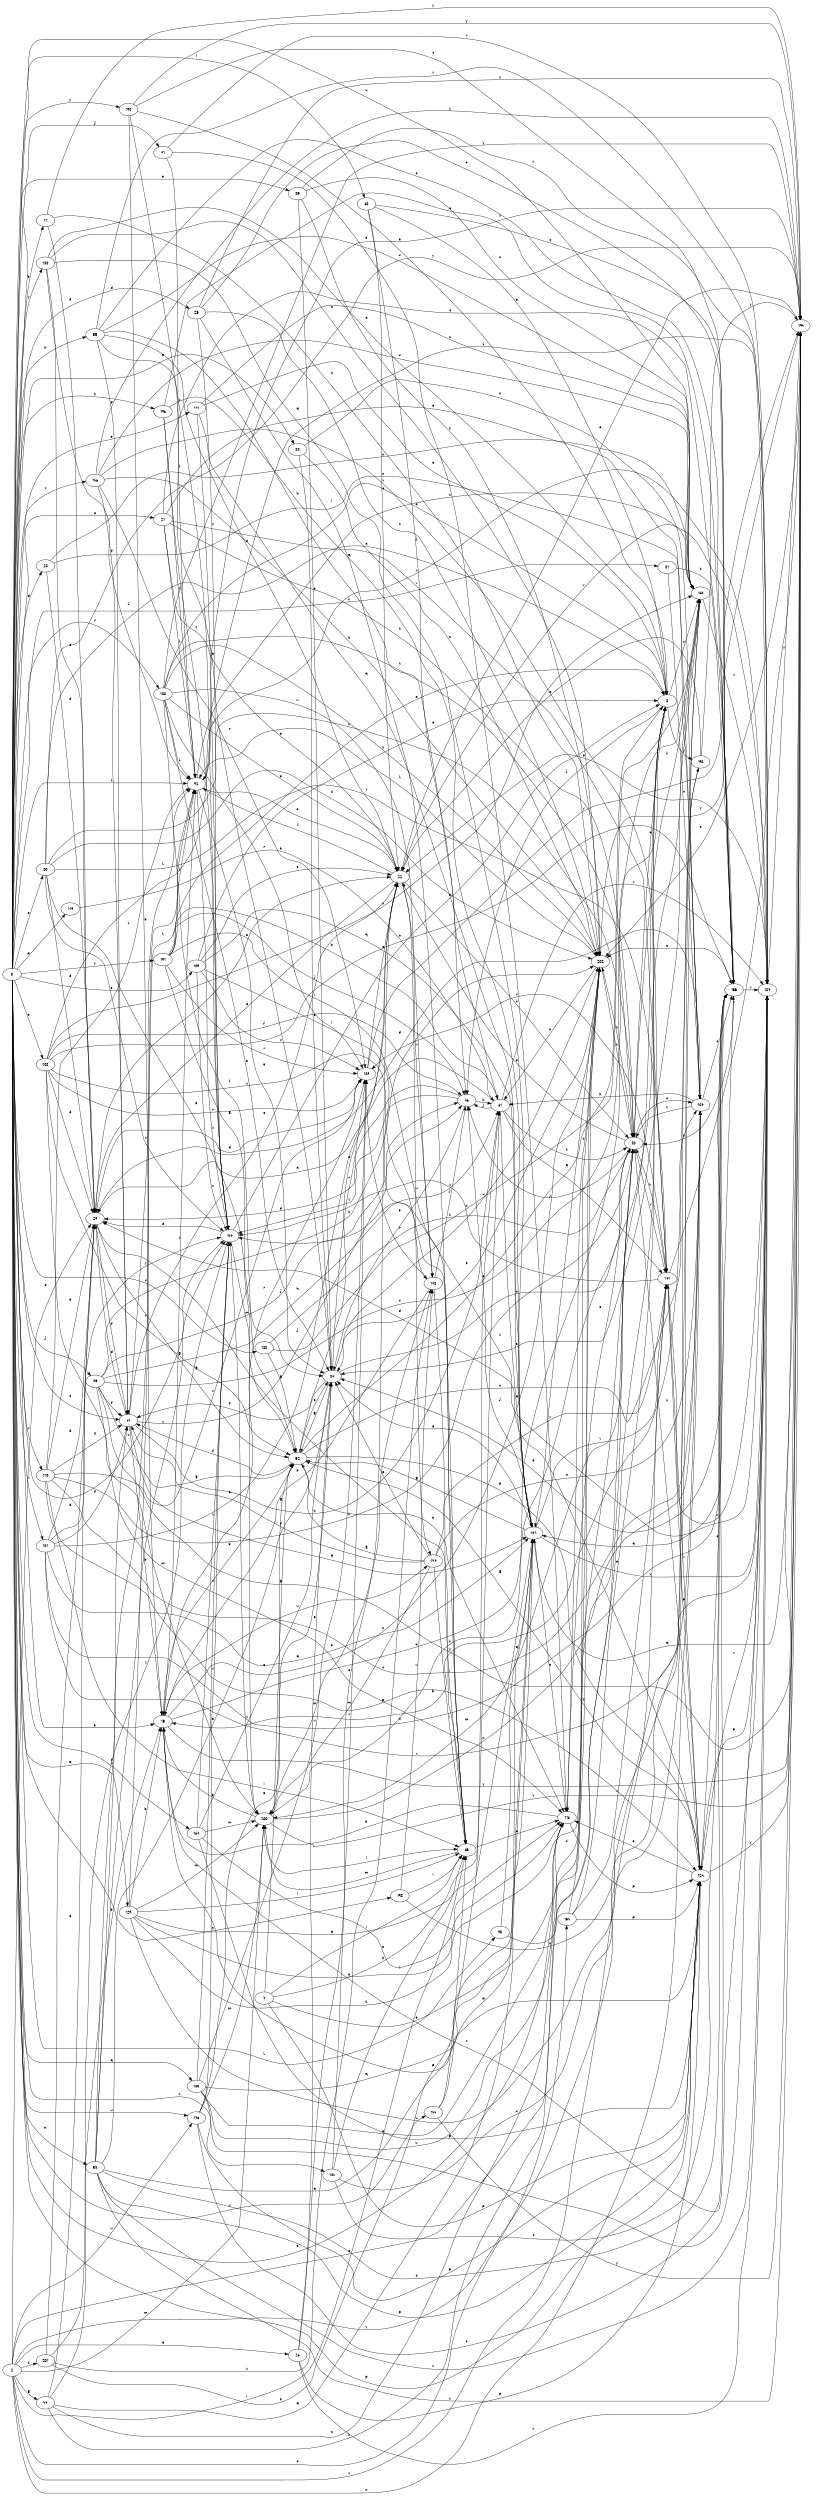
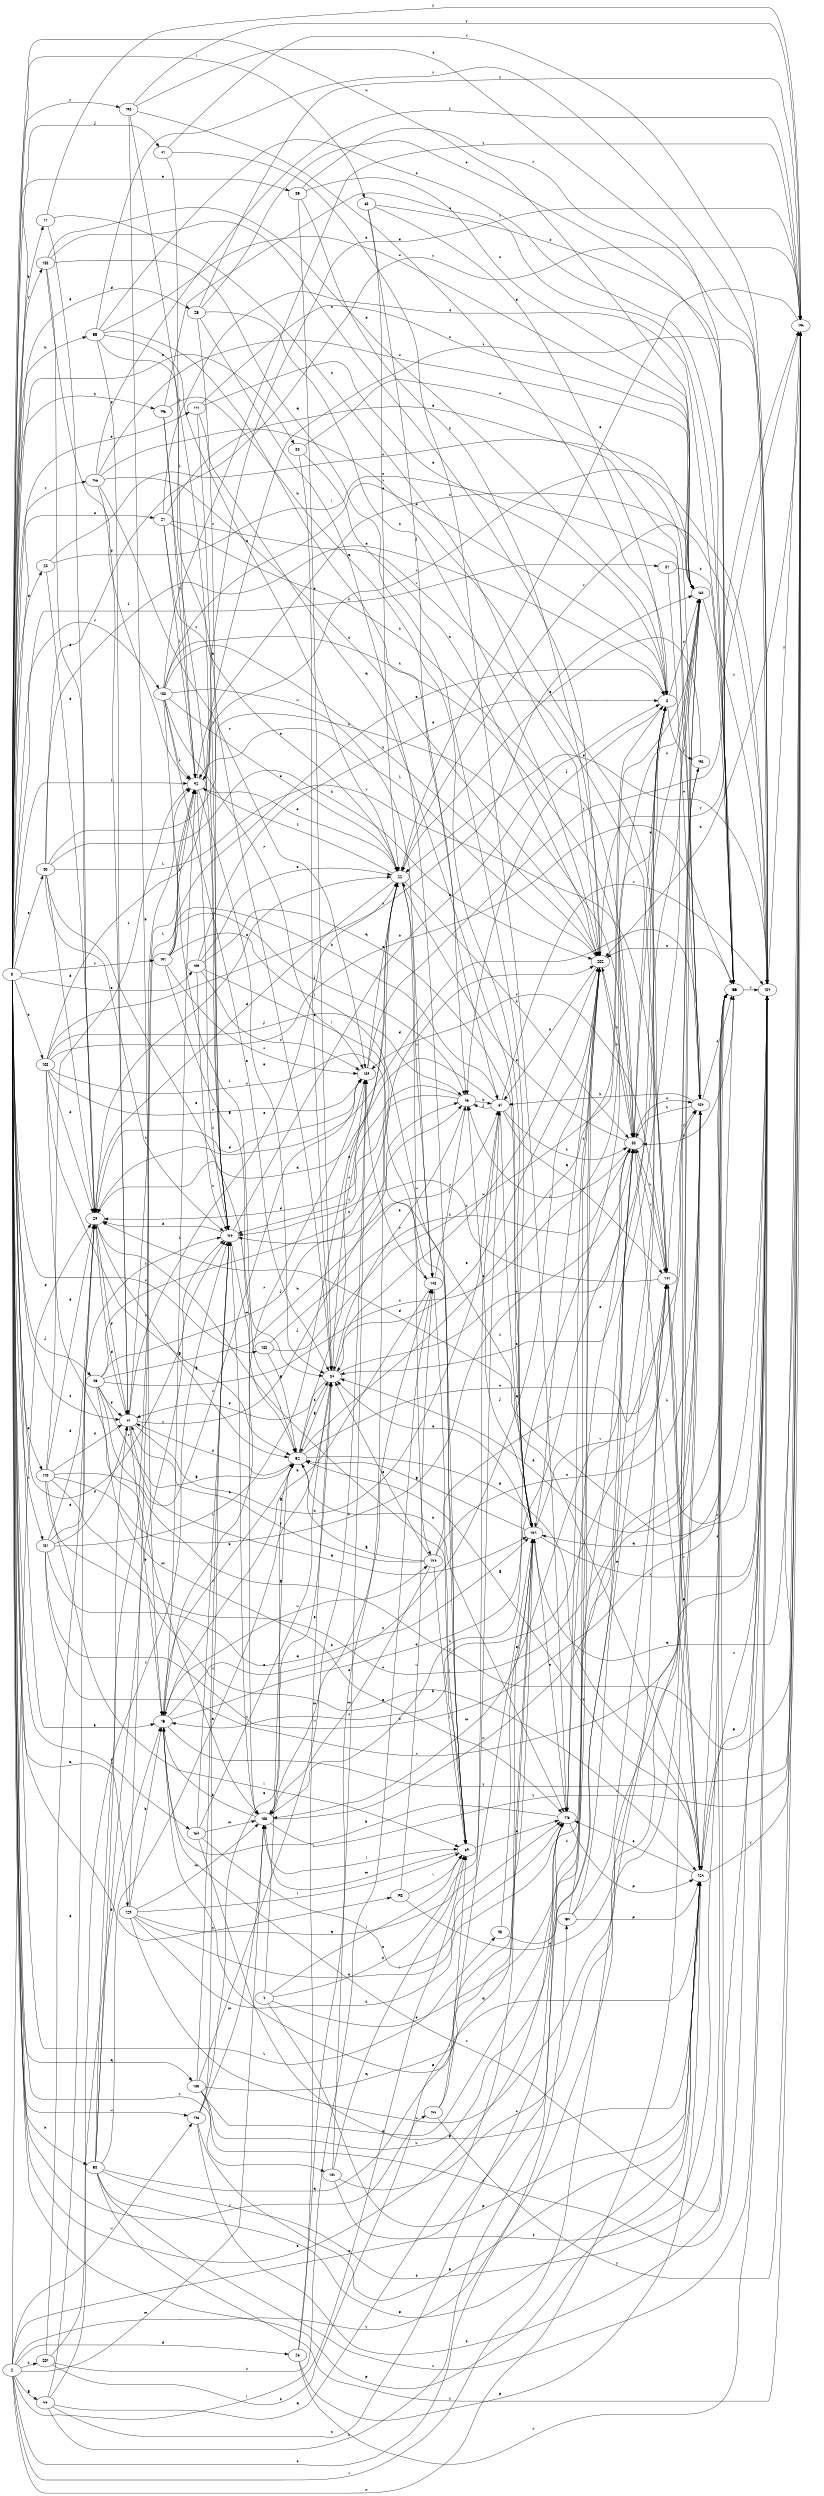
(710, 513) -> none
(770, 762) -> (673, 1191)
(70, 909) -> none
(29, 1428) -> (29, 1428)
(264, 1819) -> (264, 1819)
(467, 1850) -> (467, 1850)
